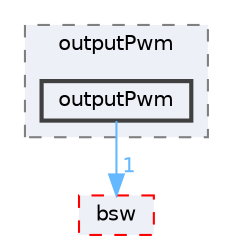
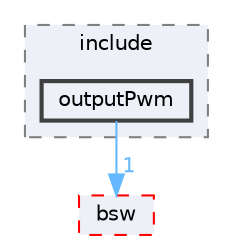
(116, 45) -> (116, 45)
